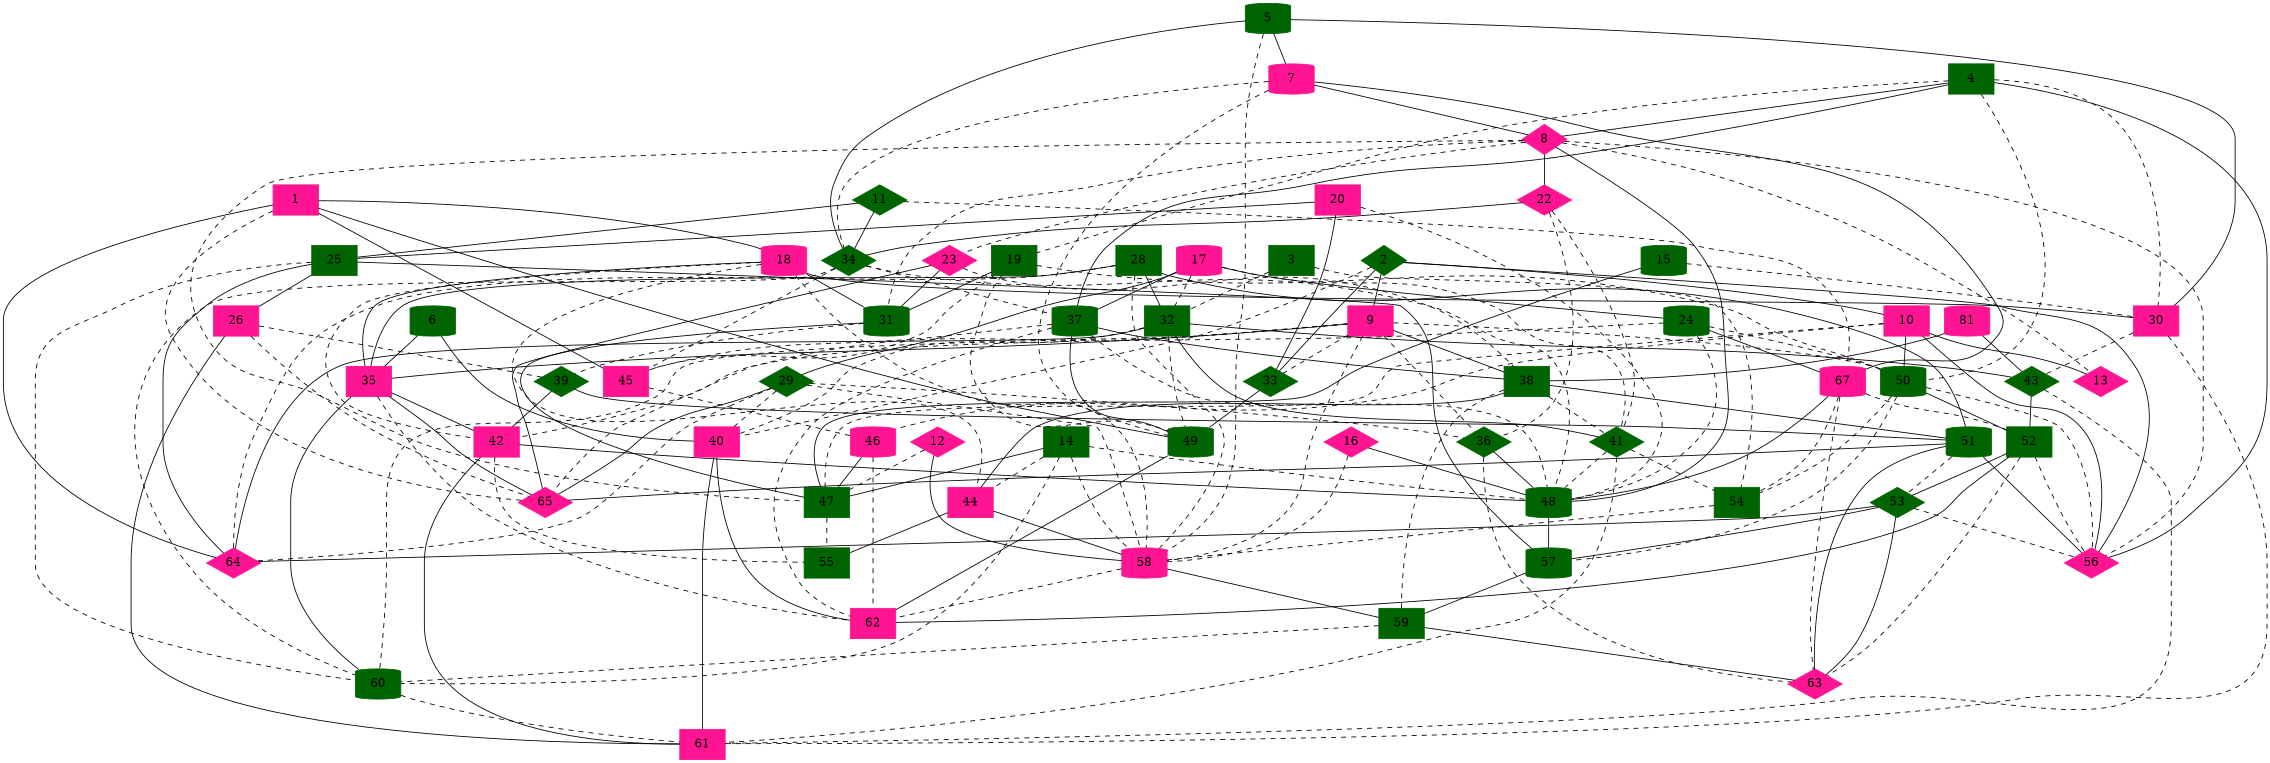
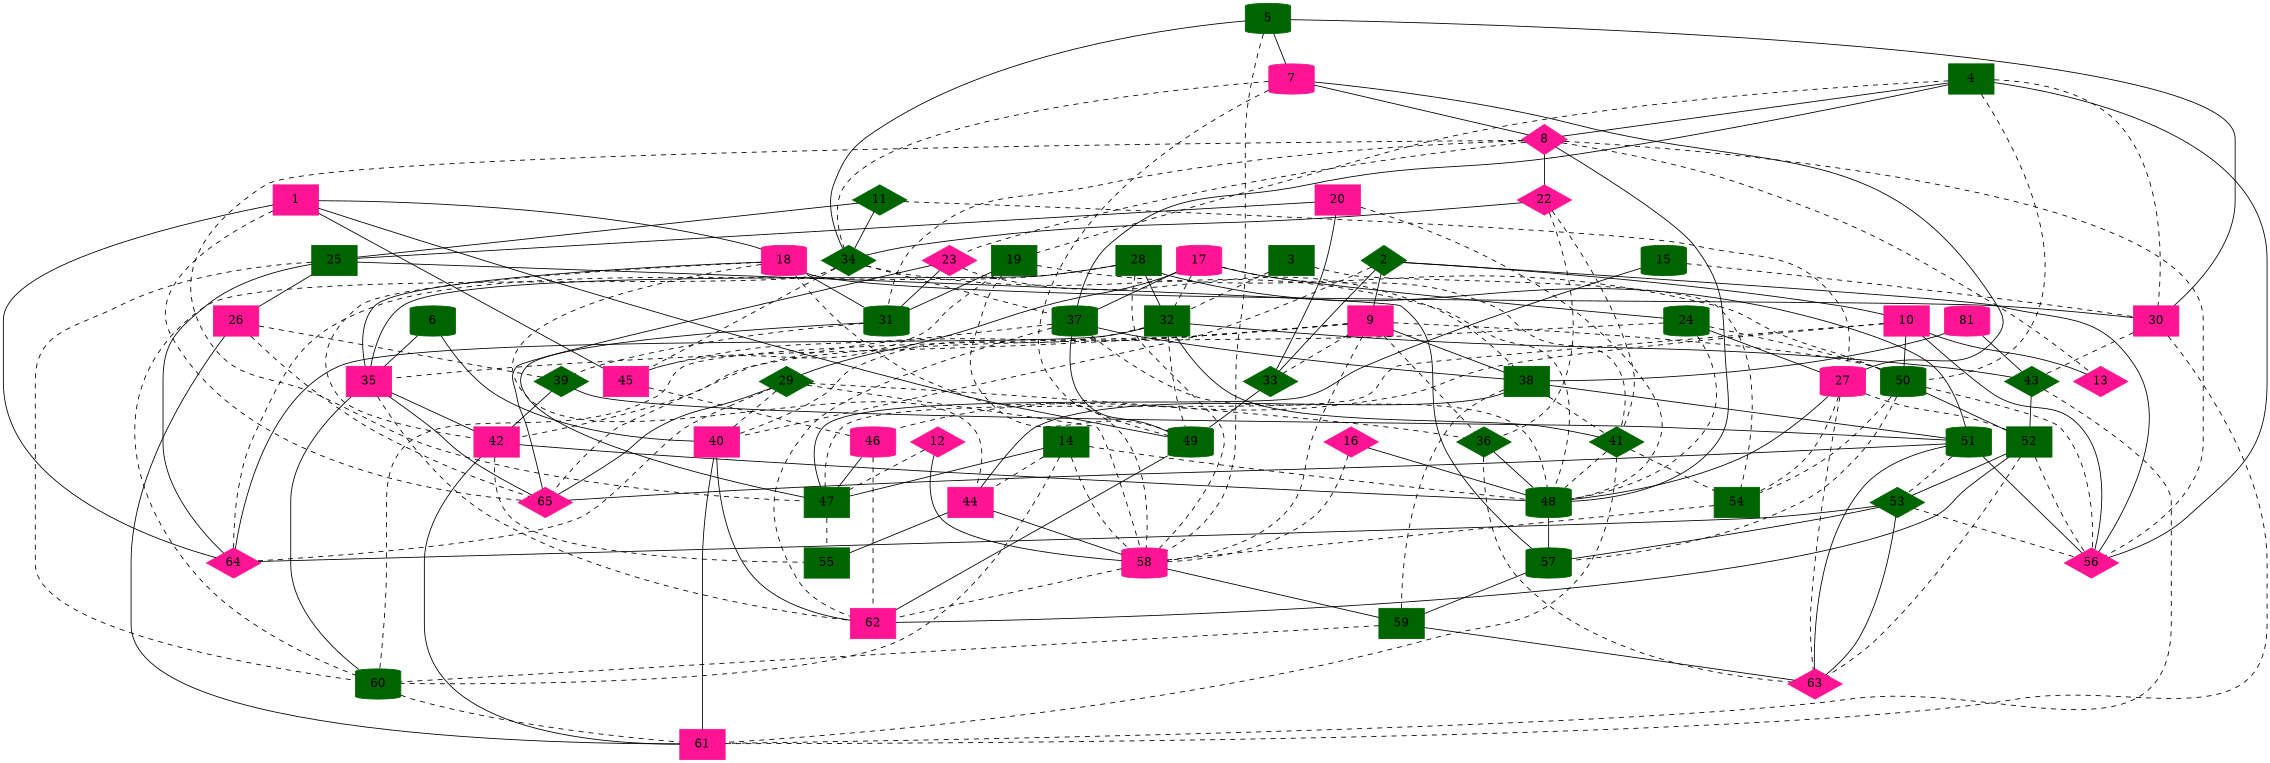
(654, 359) -> (654, 359)
(1843, 381) -> (1843, 381)
